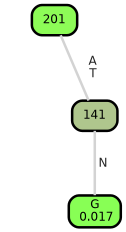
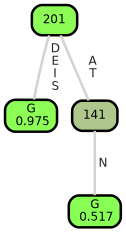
none -> (31, 116)
(95, 211) -> (95, 211)
